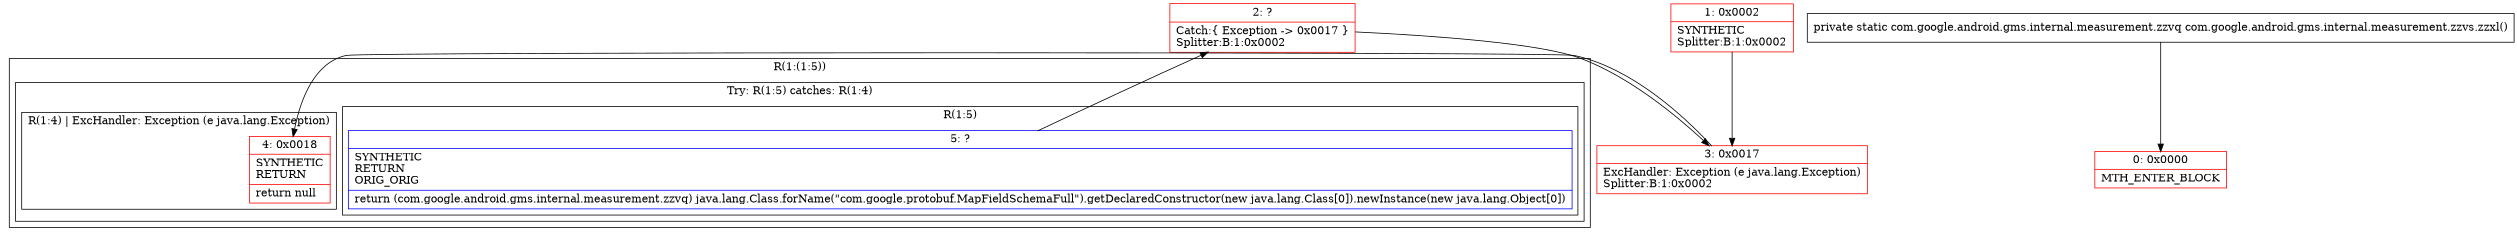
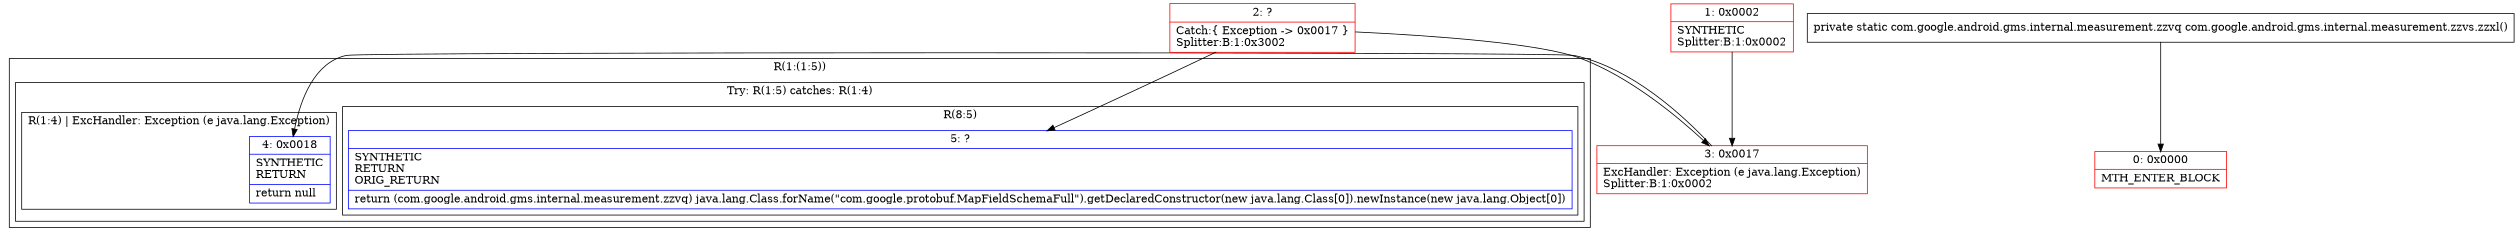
(1231, 43) -> (1231, 43)
(1119, 93) -> (1135, 90)
(960, 115) -> (960, 115)
(290, 170) -> (290, 170)
(387, 181) -> (397, 181)
